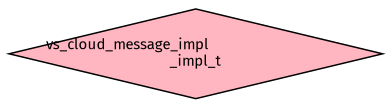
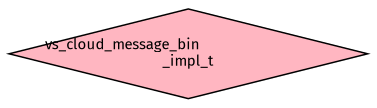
(196, 54) -> (188, 54)
